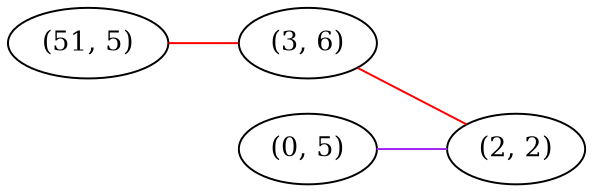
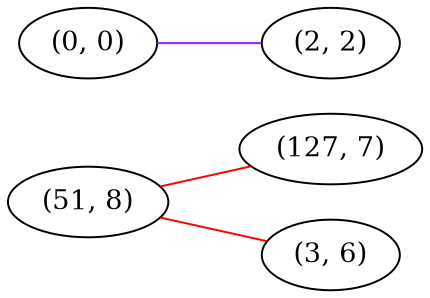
(88, 43) -> (88, 202)
(412, 96) -> none
(308, 149) -> (88, 43)
none -> (331, 149)
